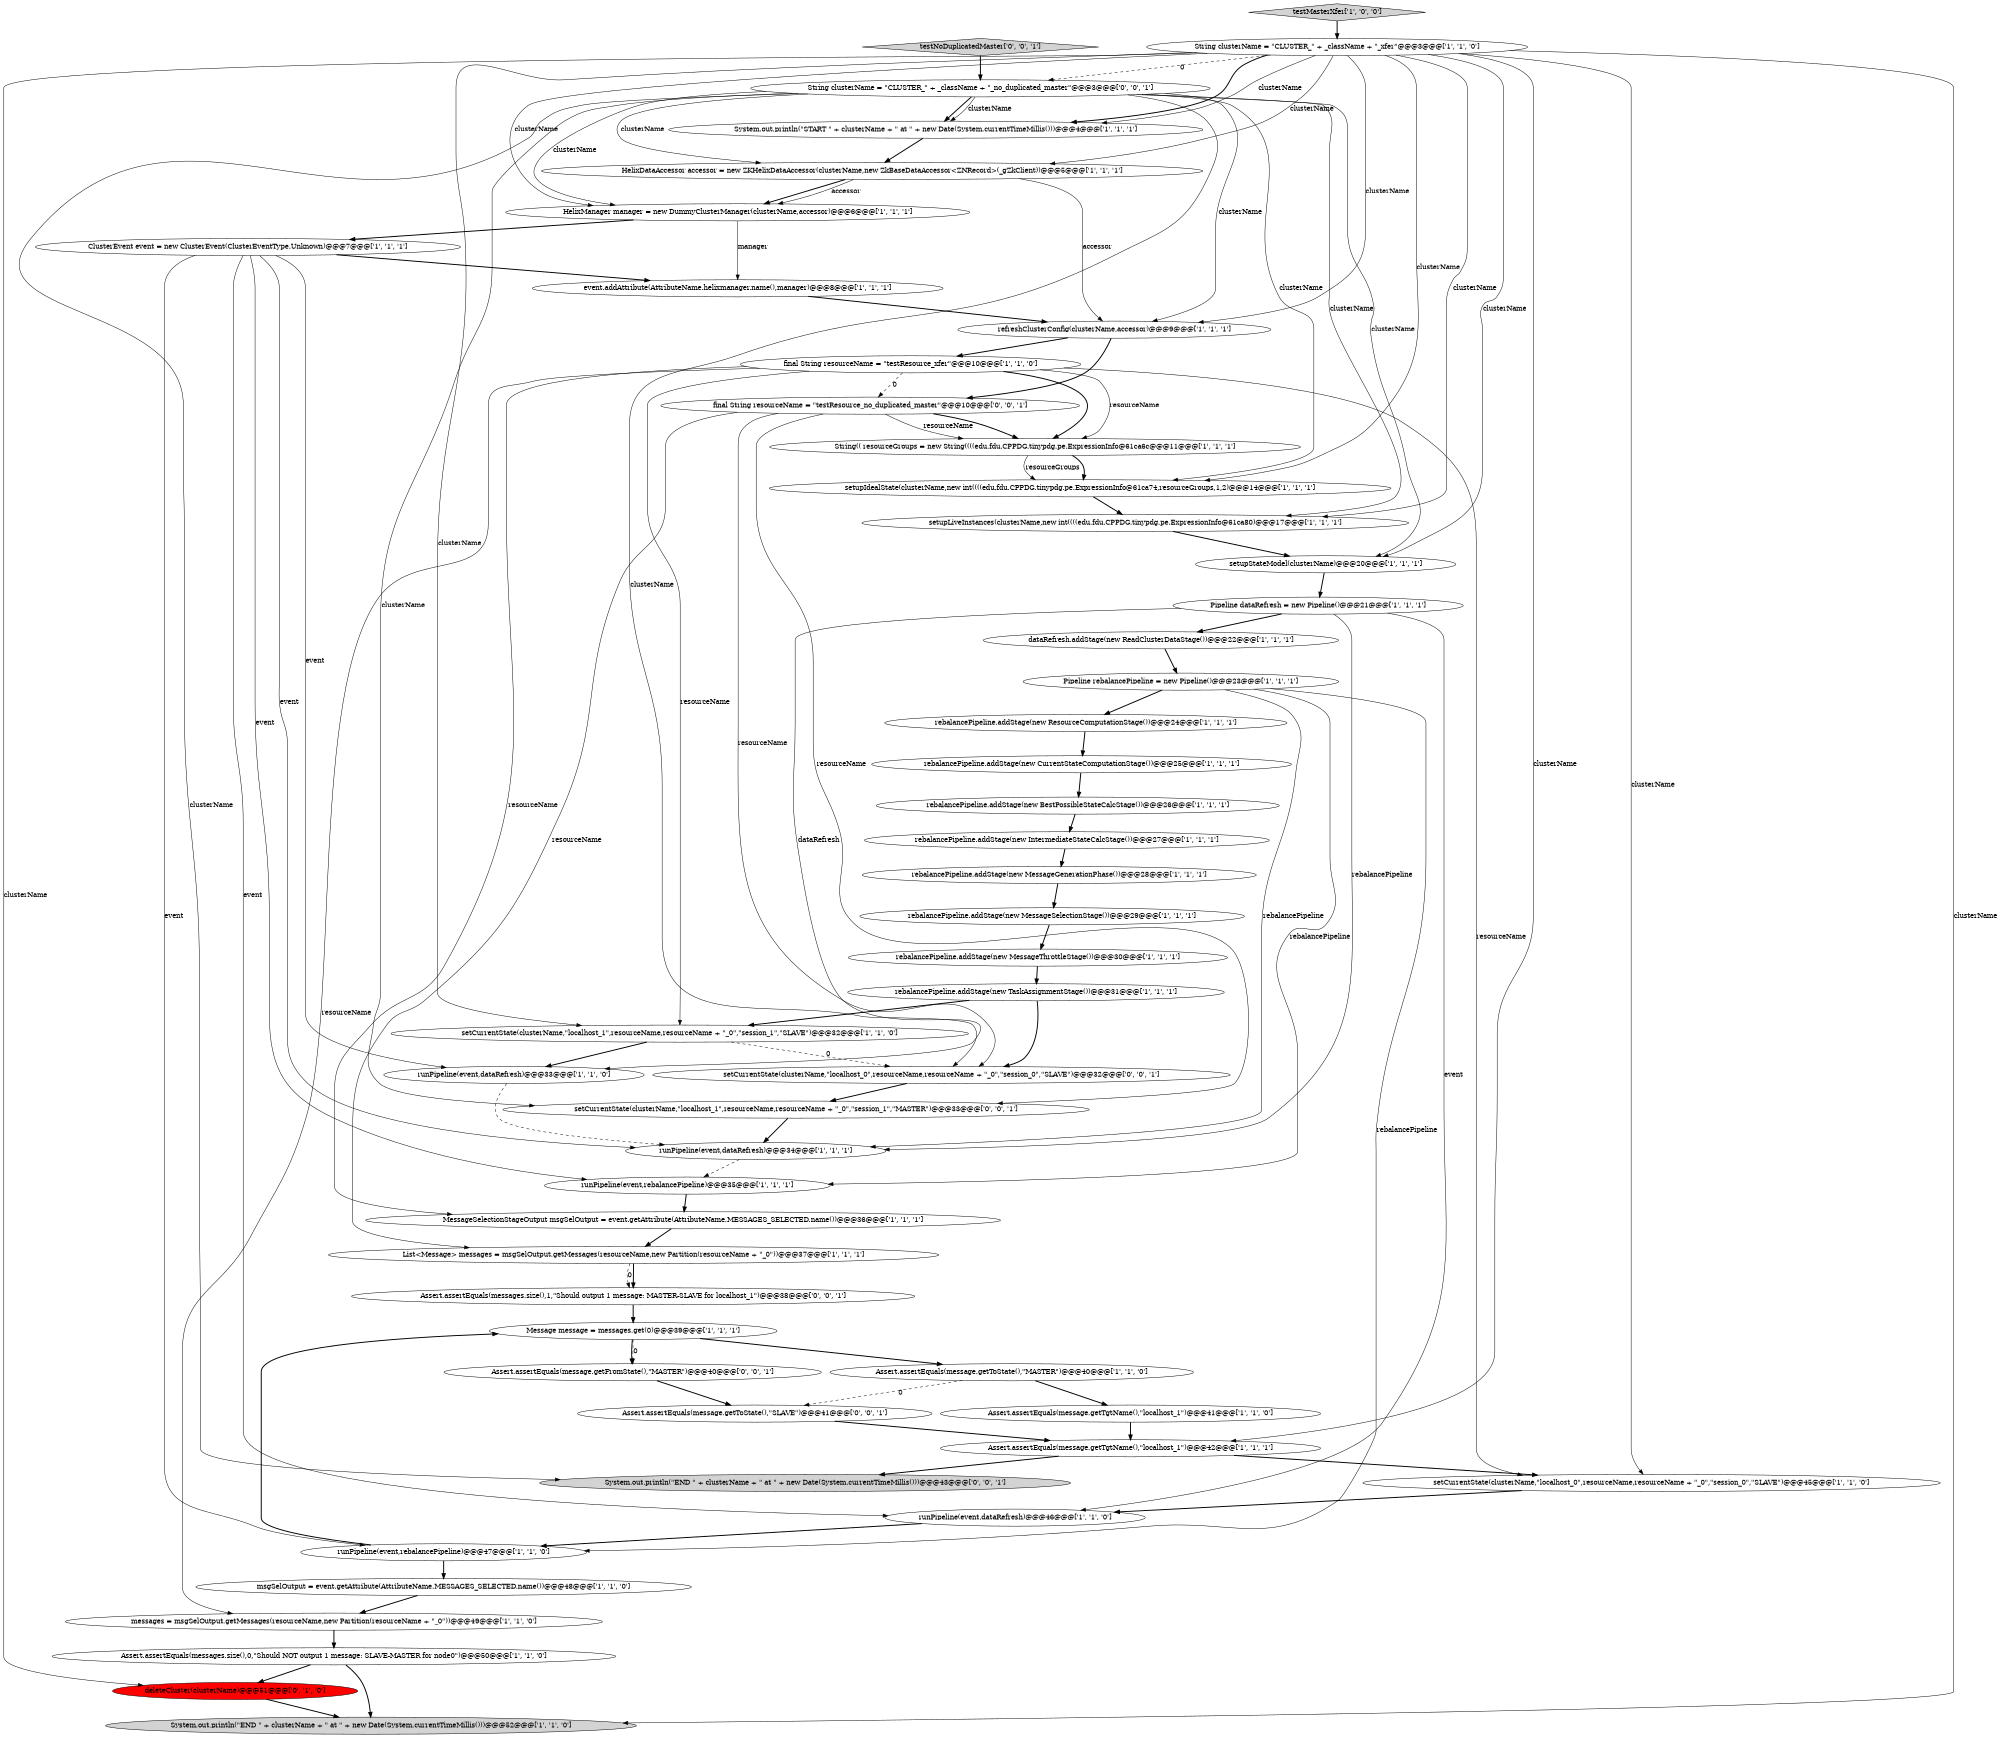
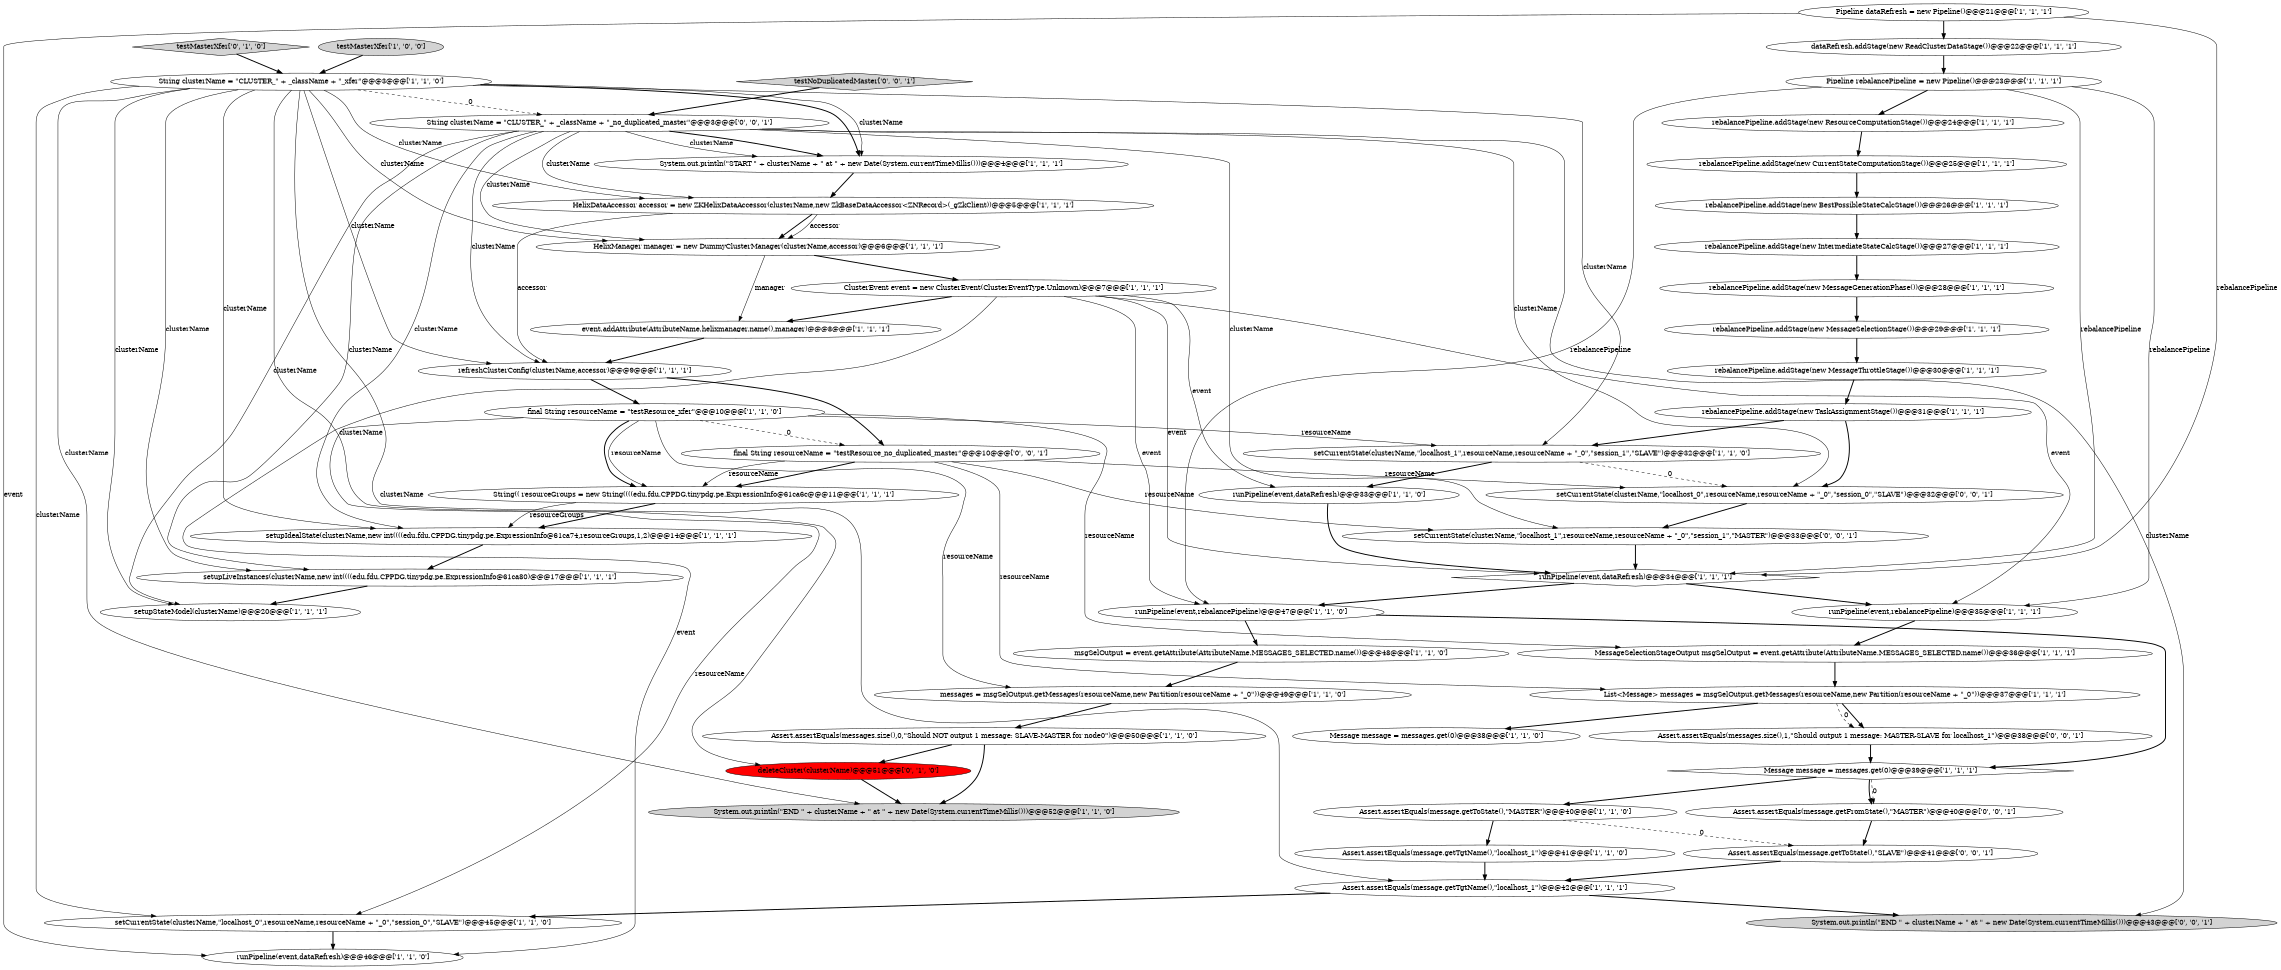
(1337, 12) -> (381, 47)
none -> (221, 47)
(1322, 583) -> none
none -> (1436, 736)
(805, 892) -> none
(559, 1134) -> (1419, 562)
(756, 1151) -> (1635, 578)
(724, 1167) -> (1776, 594)
(633, 1331) -> (1871, 771)
(734, 1535) -> (1449, 594)
